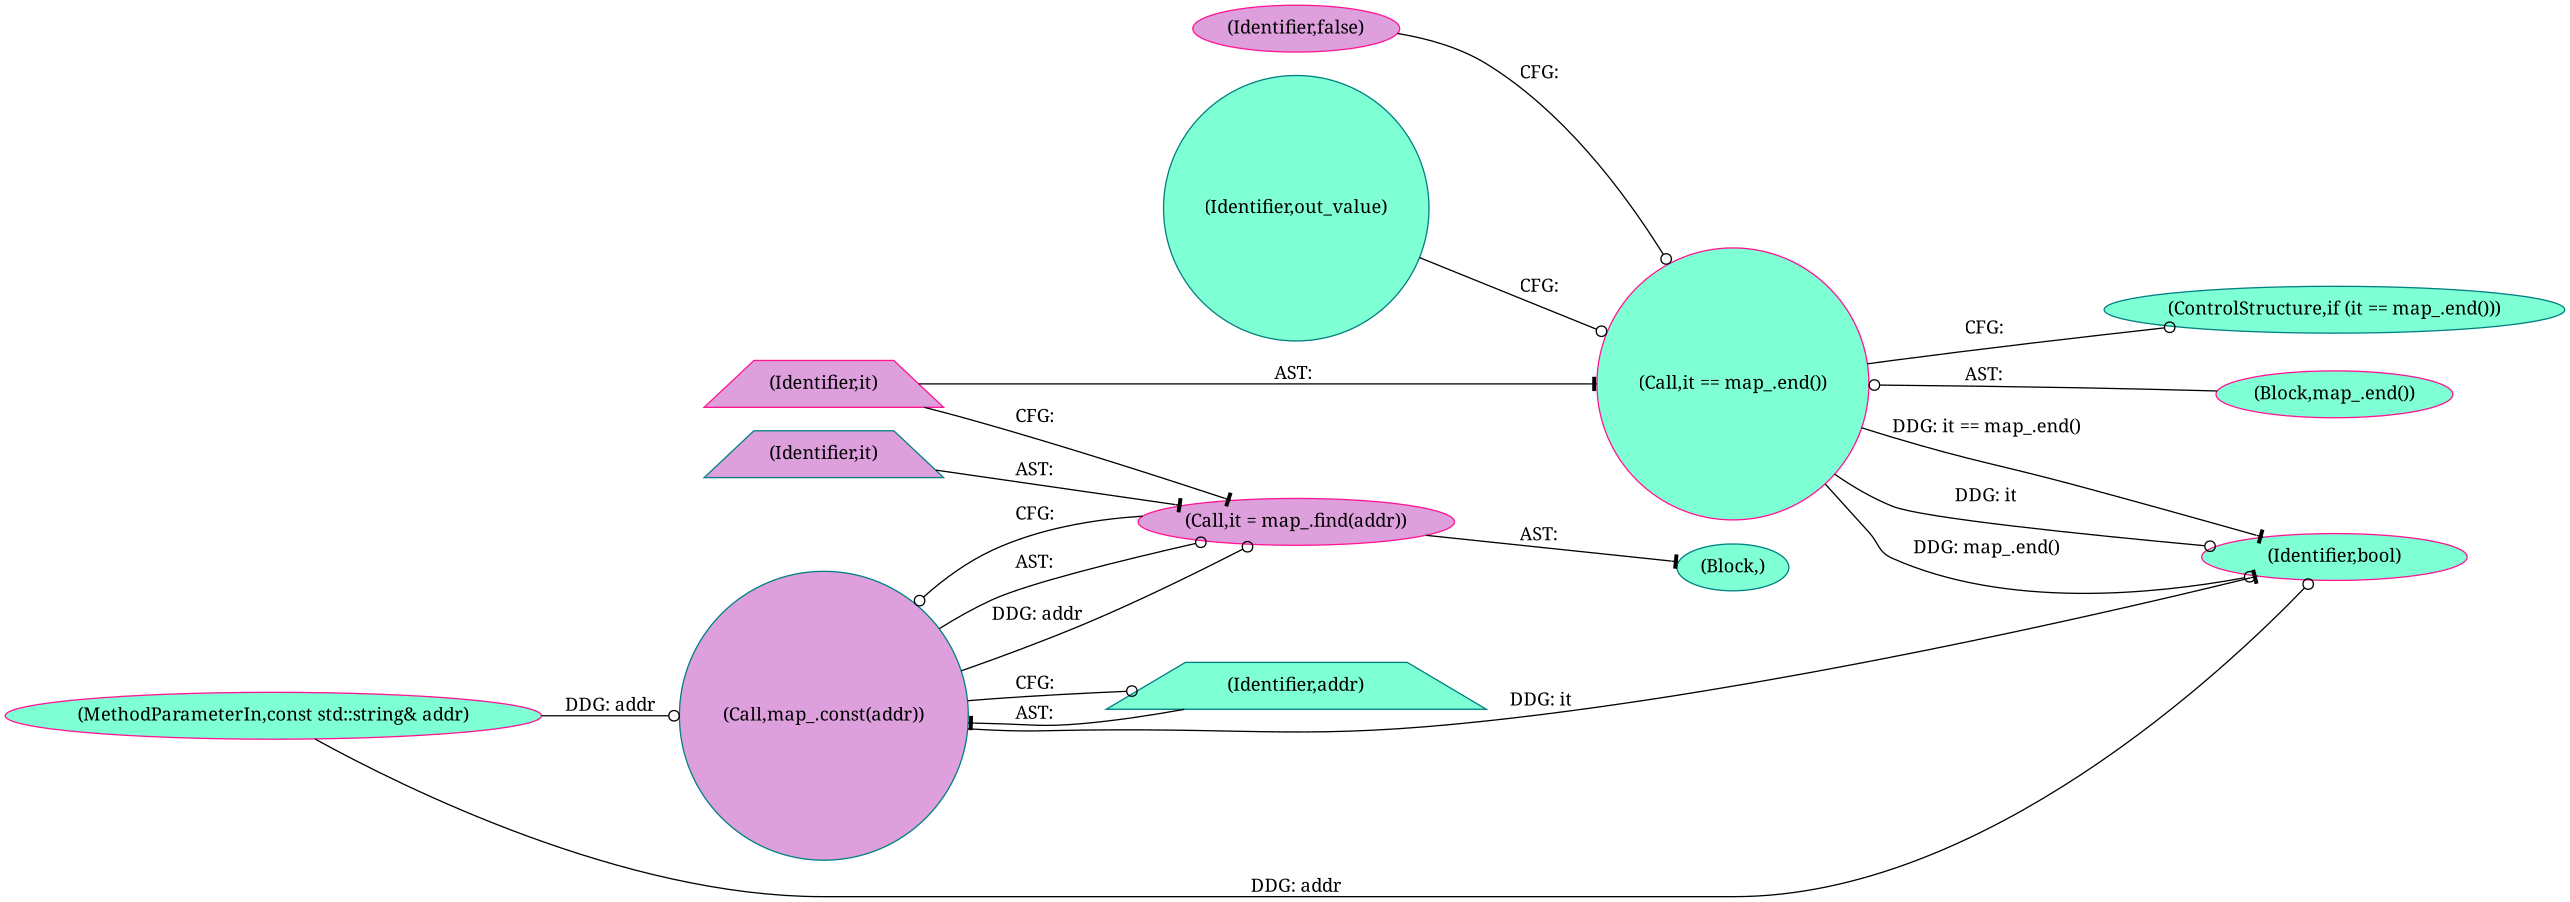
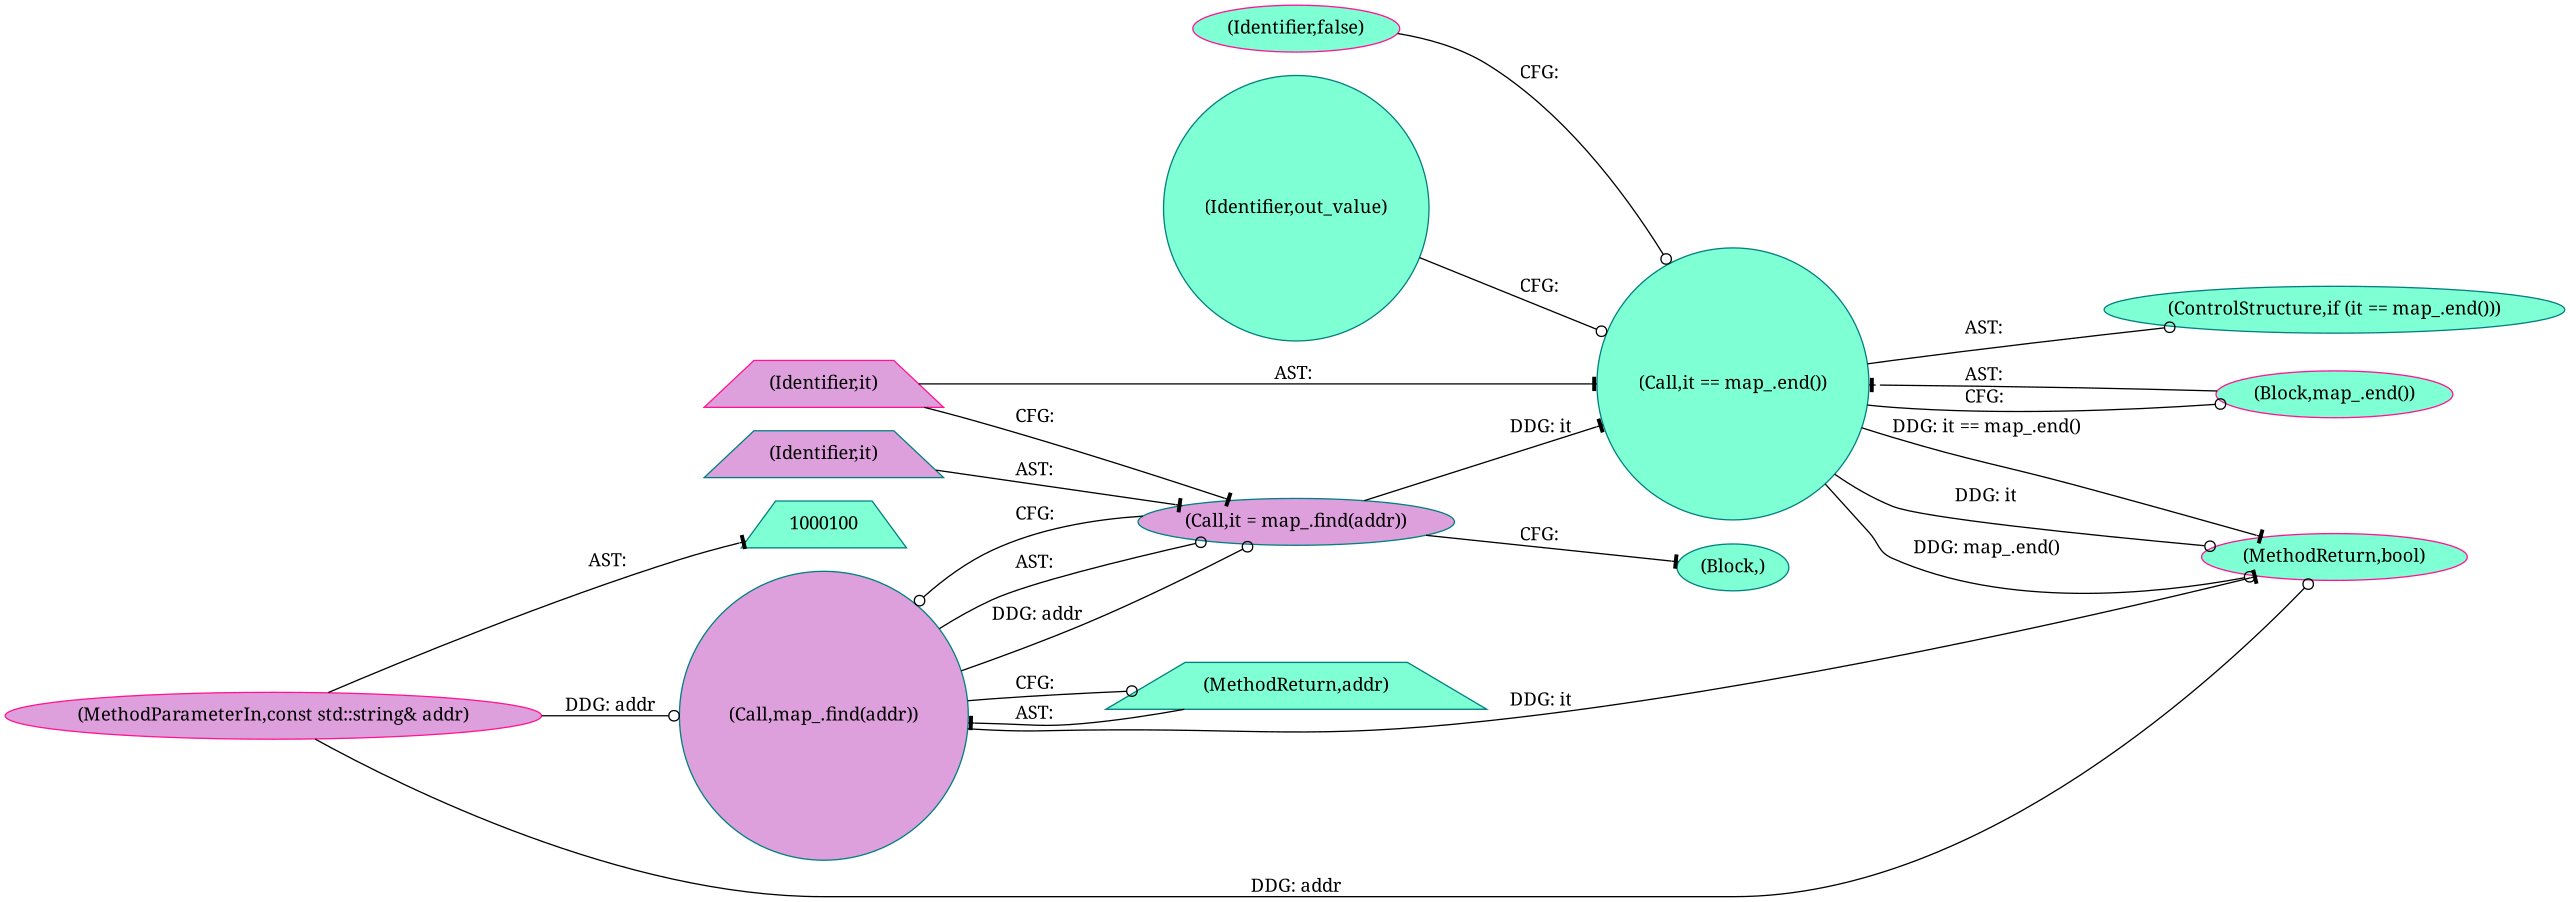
(1296, 29) -> (1296, 29)
(1987, 329) -> (1987, 329)
(1733, 384) -> (1733, 384)
(2048, 387) -> (2048, 387)
none -> (2041, 411)
none -> (1480, 464)
(1296, 522) -> (1296, 522)
none -> (824, 524)
(1542, 536) -> (1542, 536)
(2334, 557) -> (2334, 557)
(1296, 686) -> (1296, 686)
(273, 716) -> (273, 716)
(824, 716) -> (824, 716)
